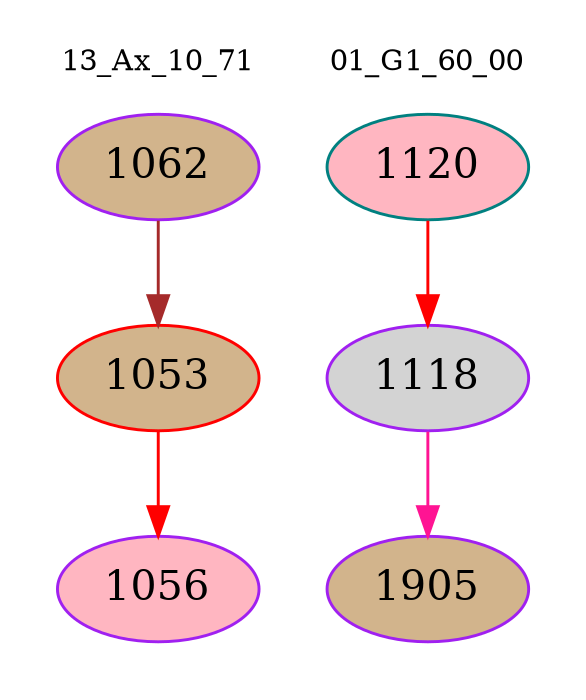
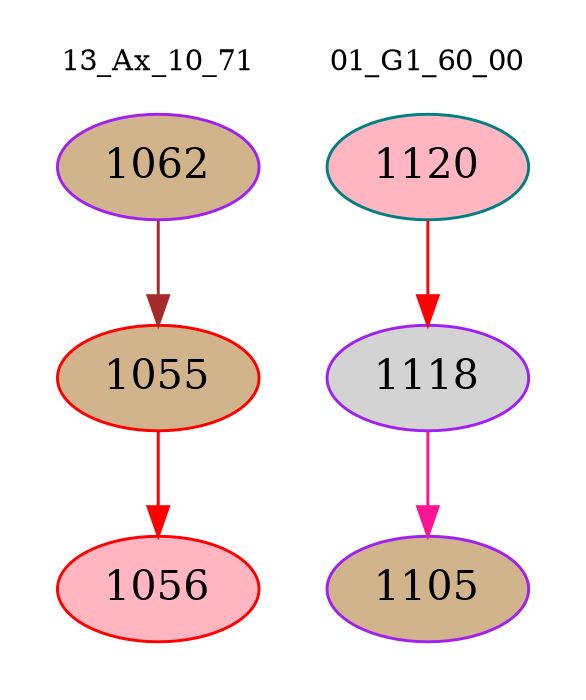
(158, 378) -> (158, 378)
(158, 589) -> (158, 589)
(428, 589) -> (428, 589)
